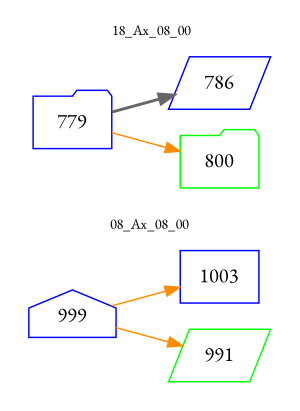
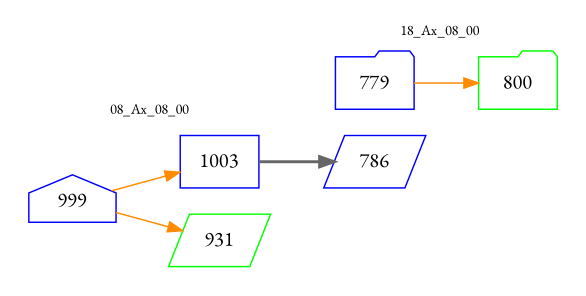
(136, 106) -> (292, 162)
(220, 355) -> (220, 240)
